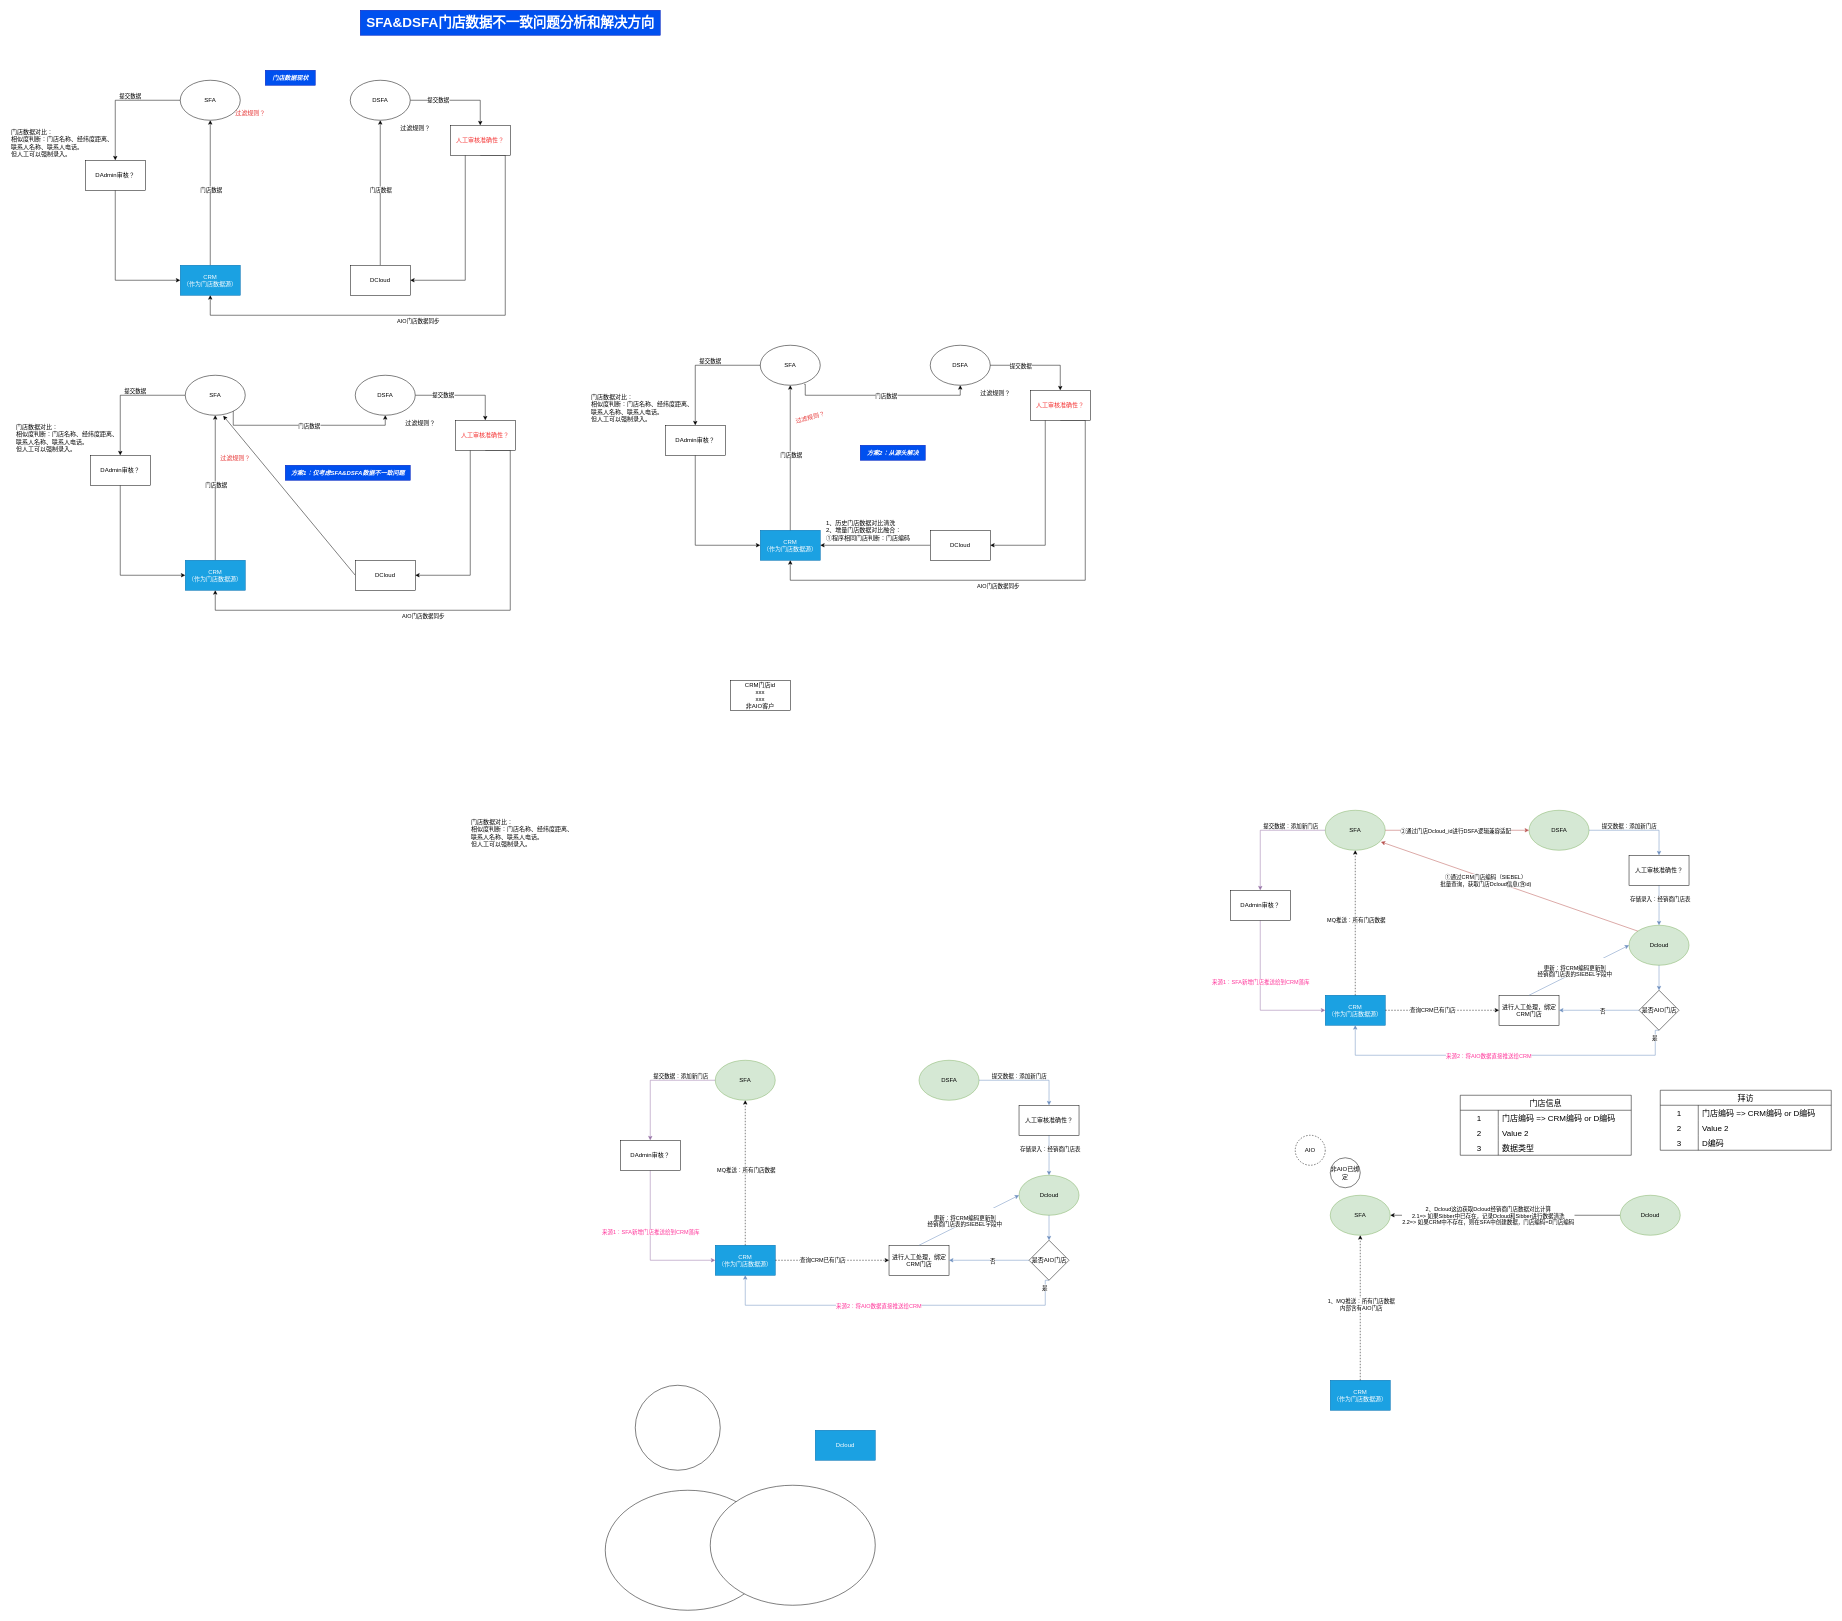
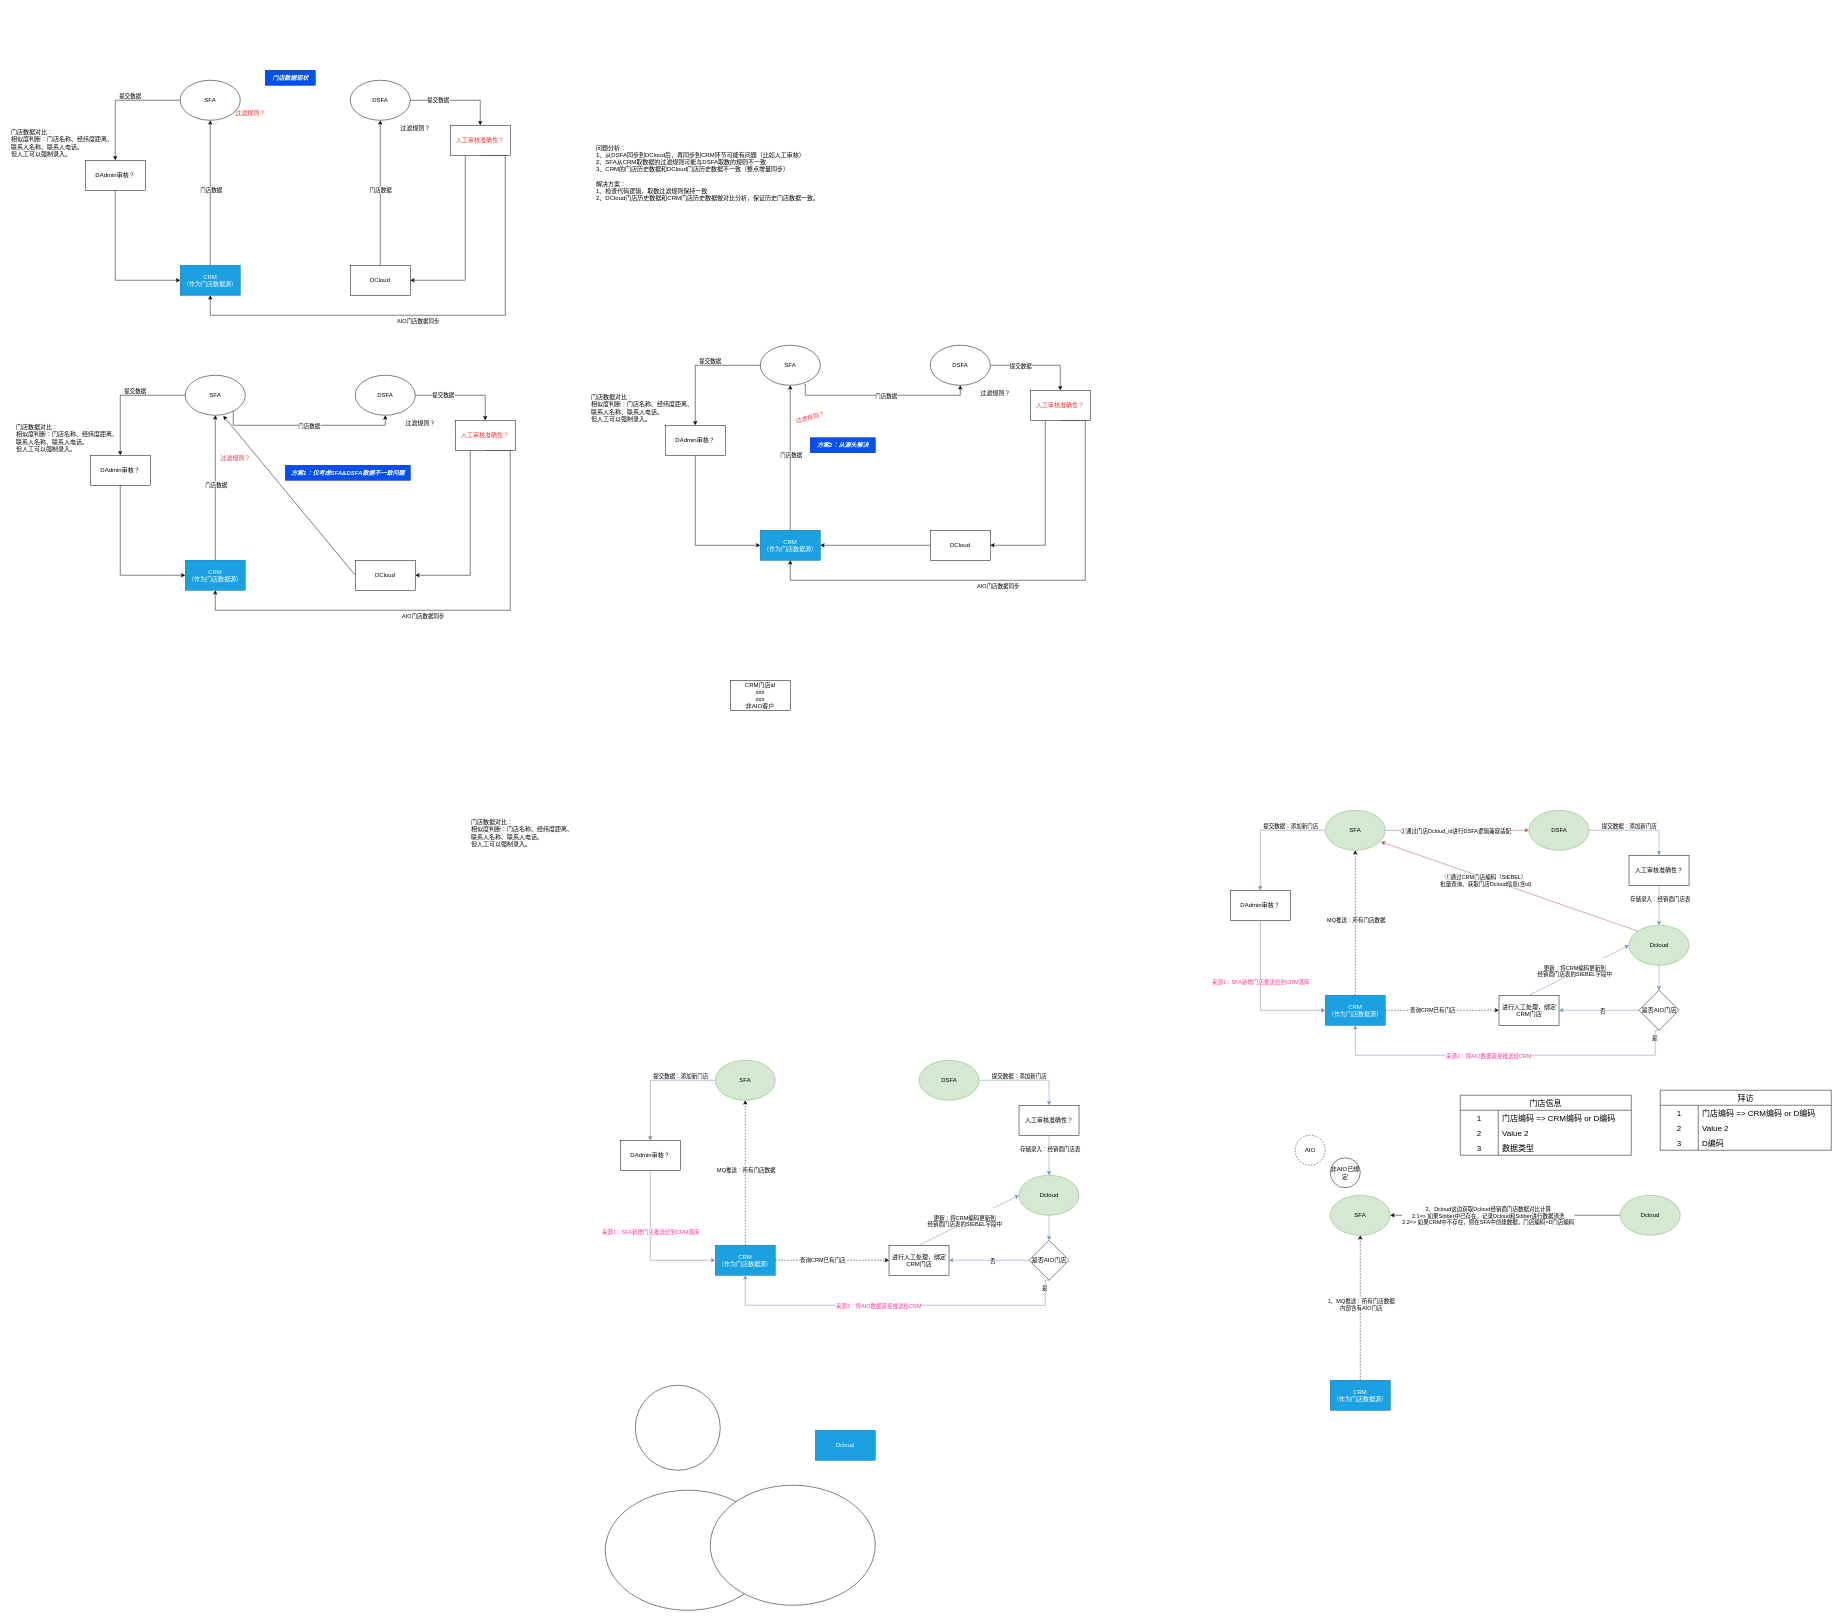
(510, 23) -> none
none -> (713, 173)
(893, 453) -> (843, 445)
(873, 530) -> none
